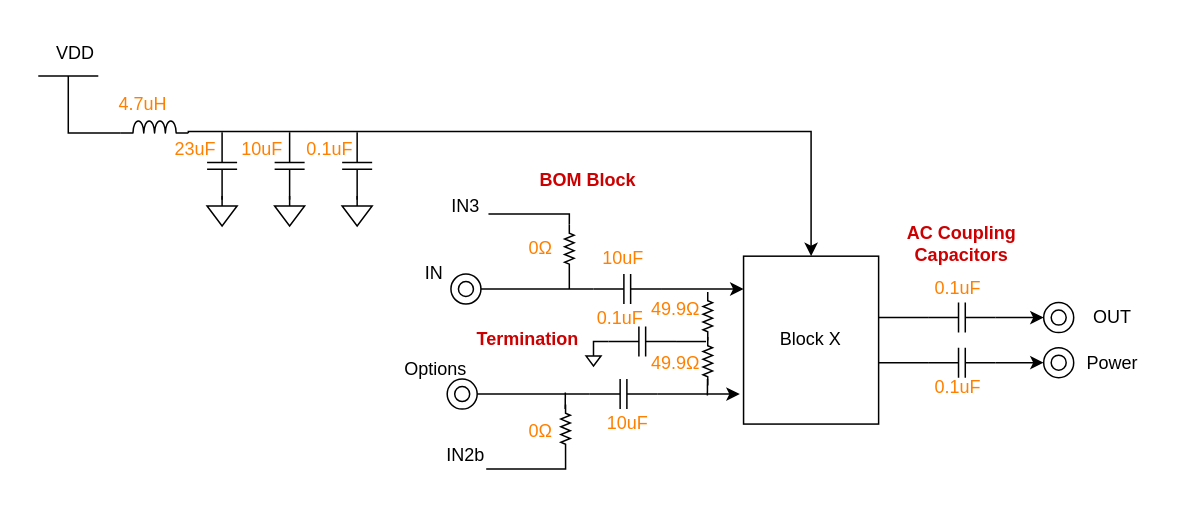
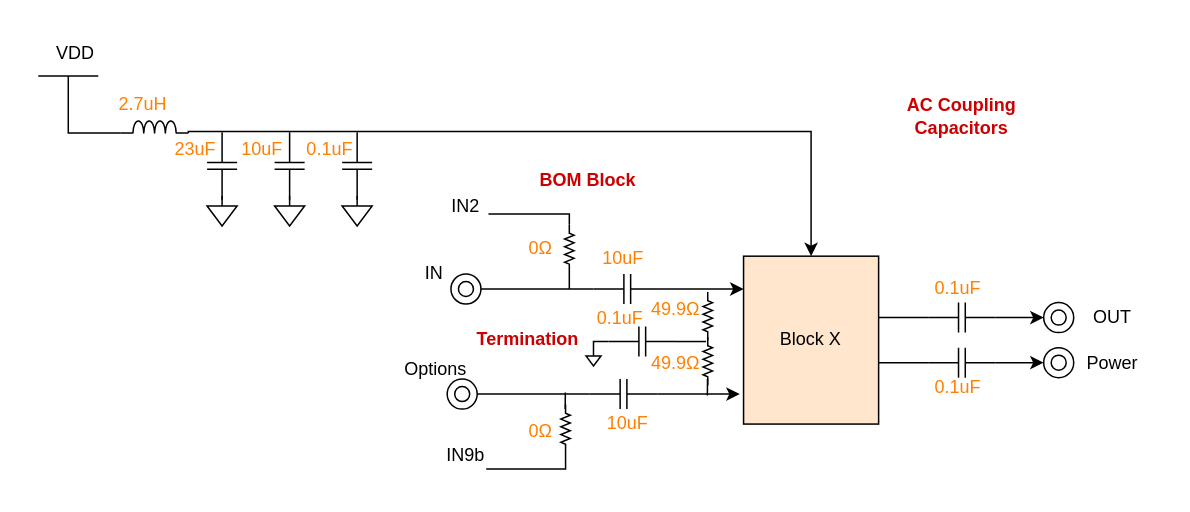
(143, 104) -> (143, 104)
(466, 206) -> (466, 206)
(962, 244) -> (962, 116)
(811, 340) -> (811, 340)
(466, 455) -> (466, 455)
